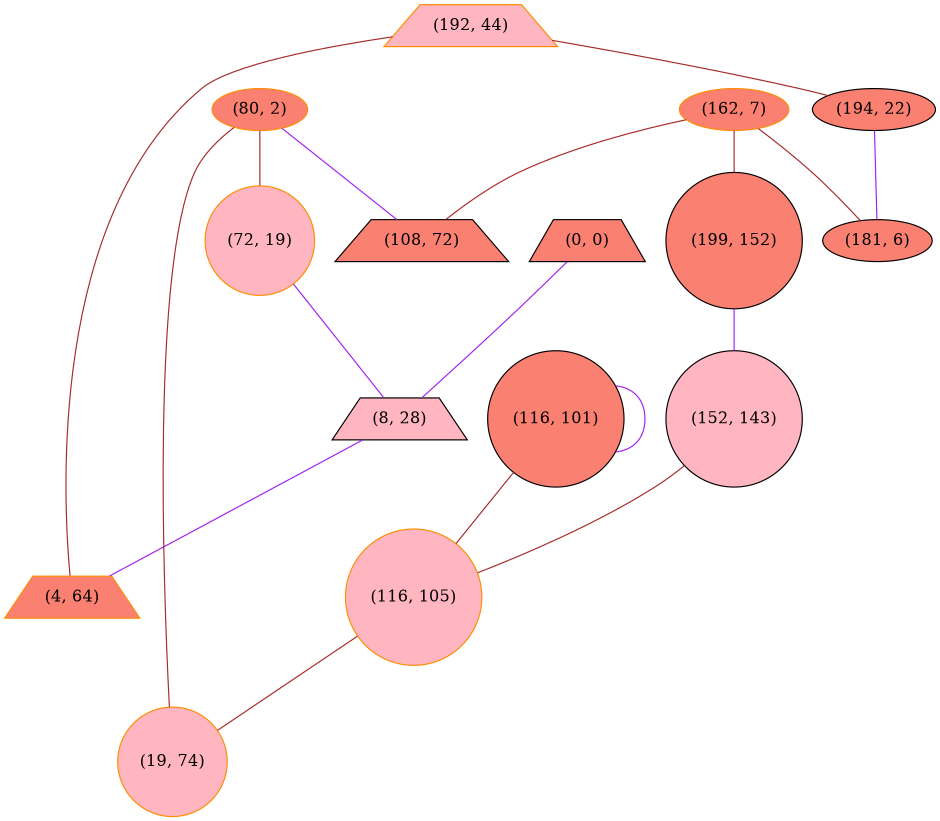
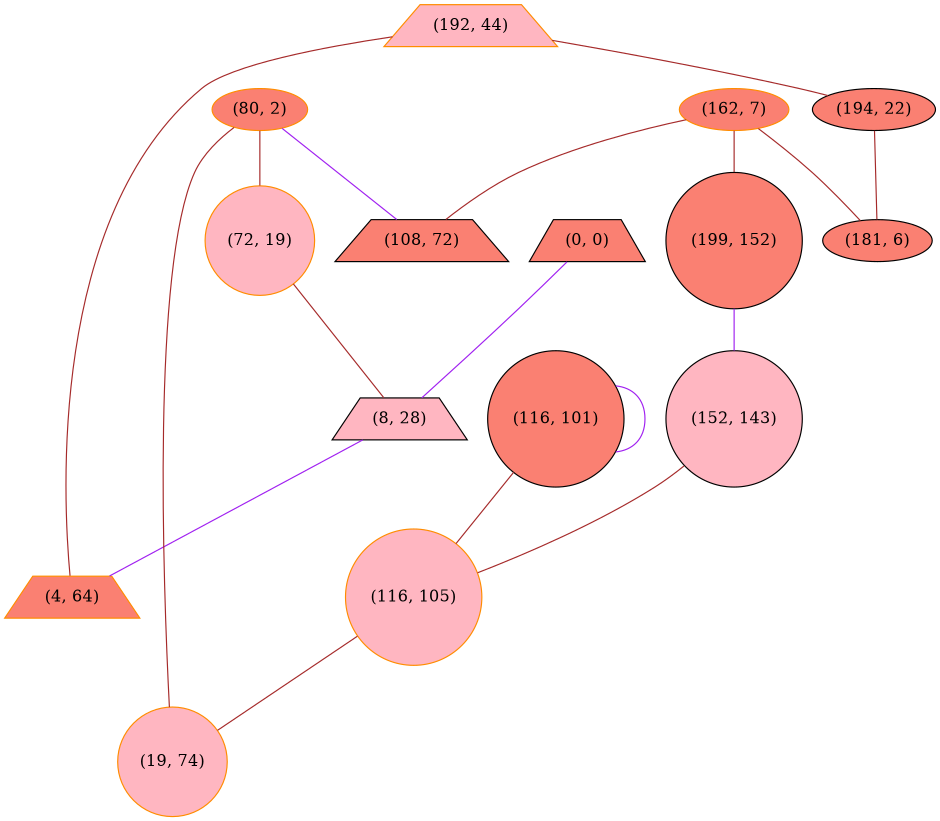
(876, 175) -> (876, 175)
(339, 341) -> (339, 341)
